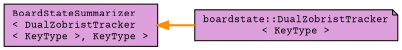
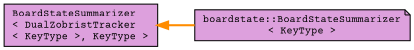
(296, 25) -> (302, 25)
